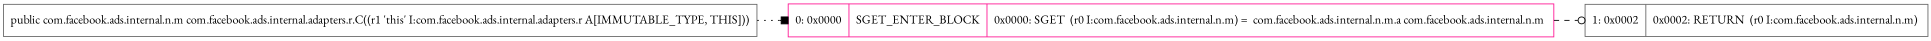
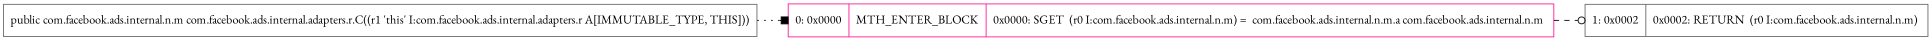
(918, 20) -> (918, 20)
